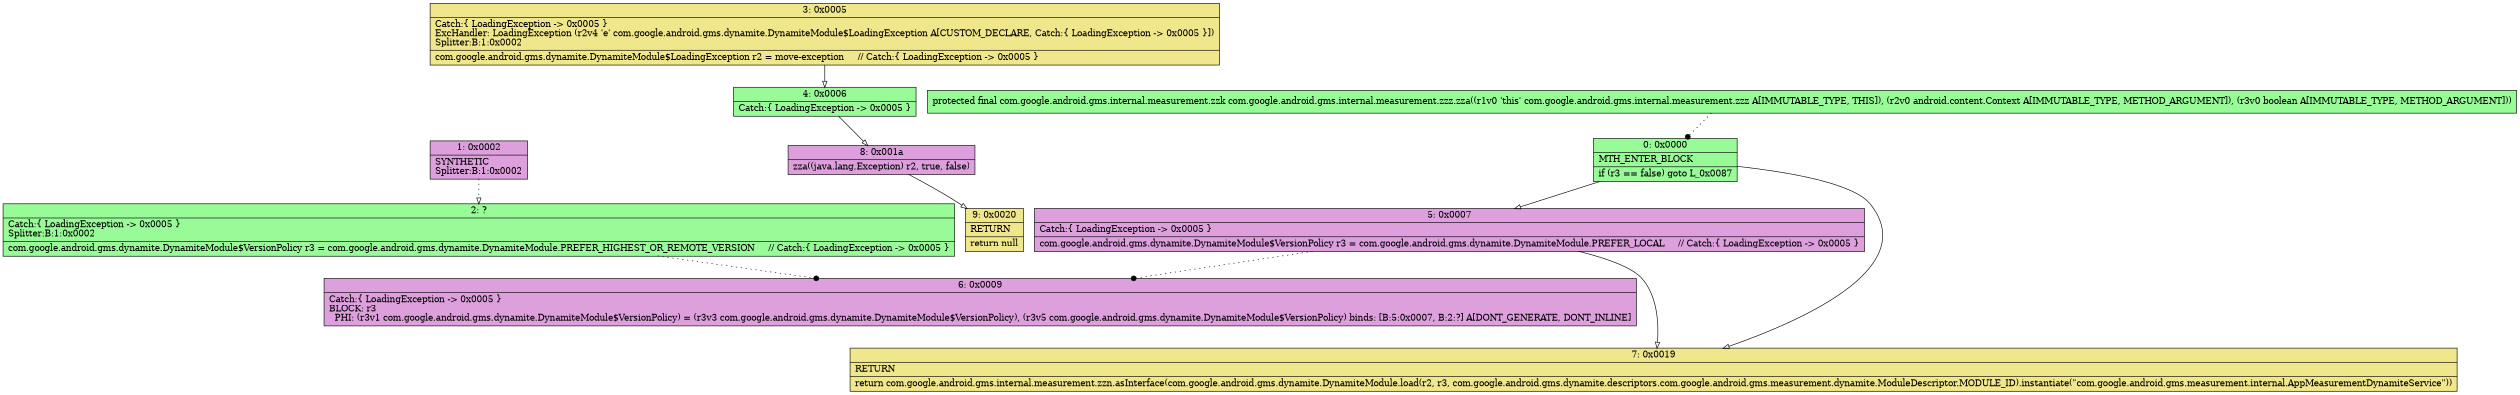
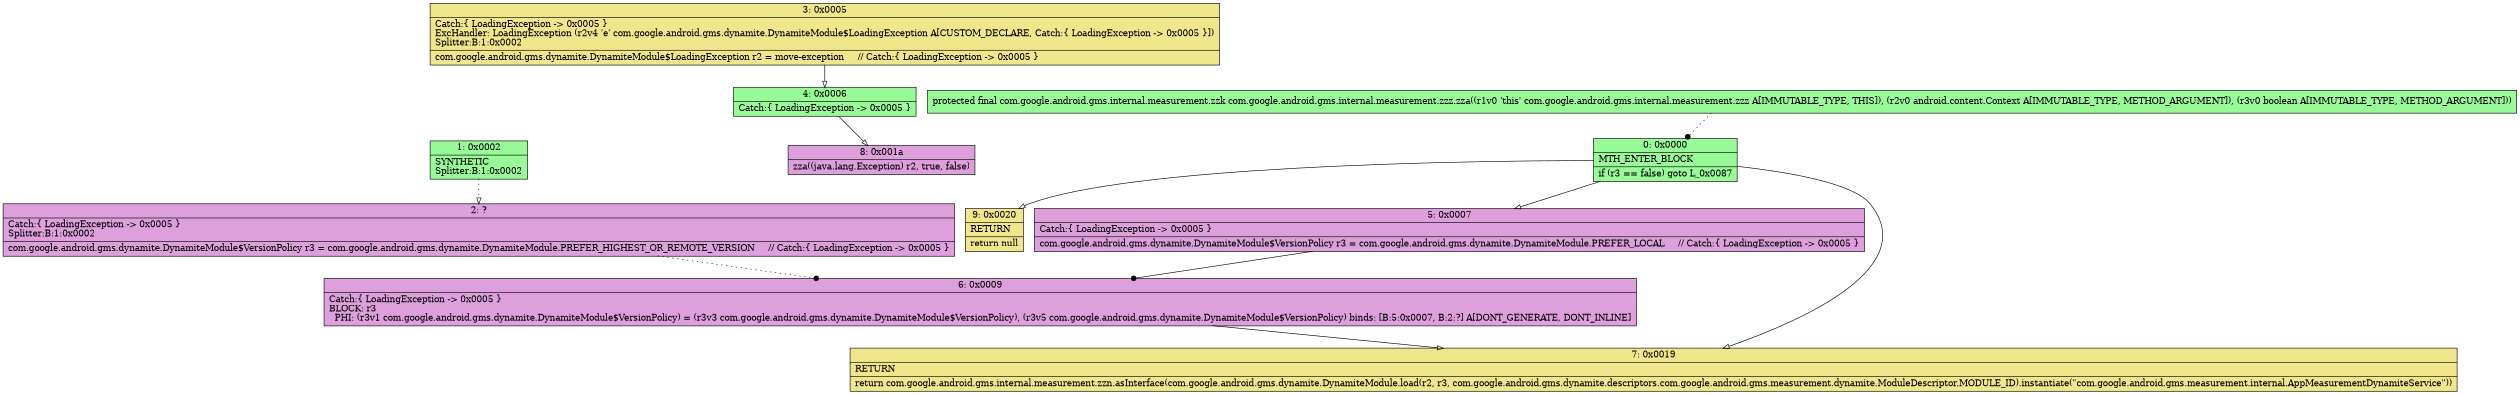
(479, 160) -> (479, 160)
(935, 189) -> (1307, 168)
(479, 230) -> (479, 230)
(1224, 265) -> (1224, 265)
(1641, 278) -> (1325, 337)
